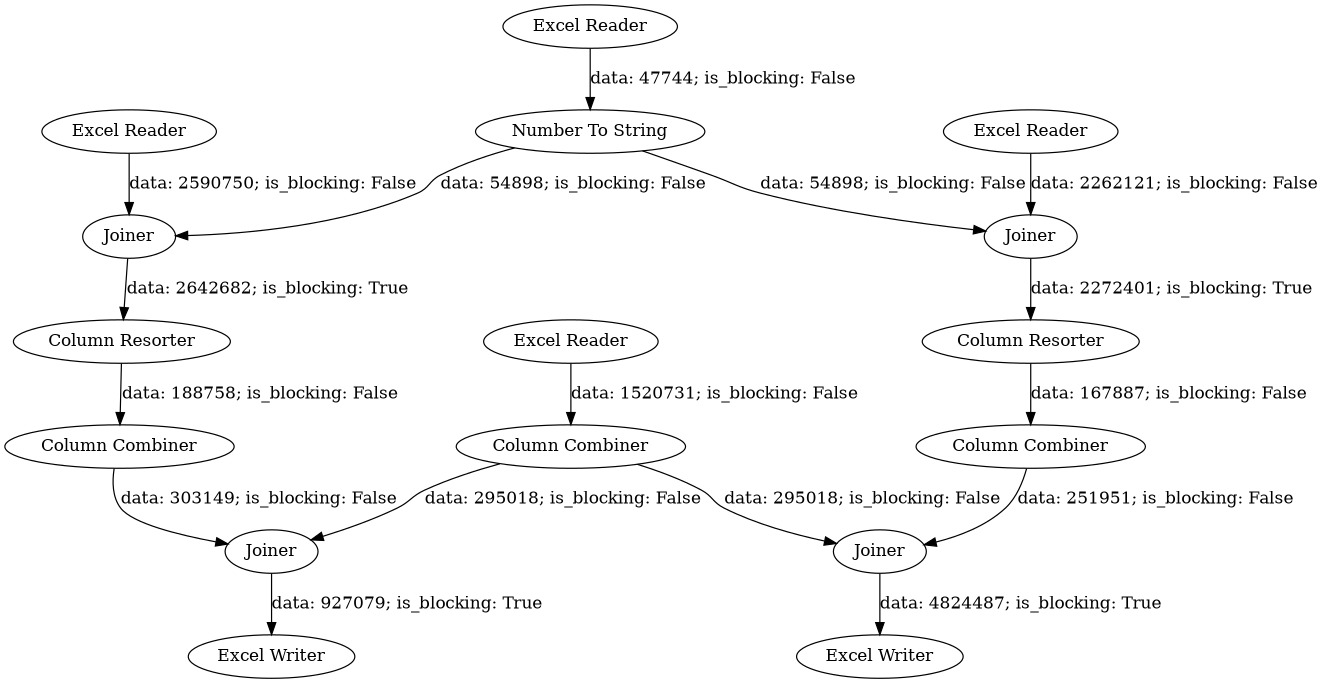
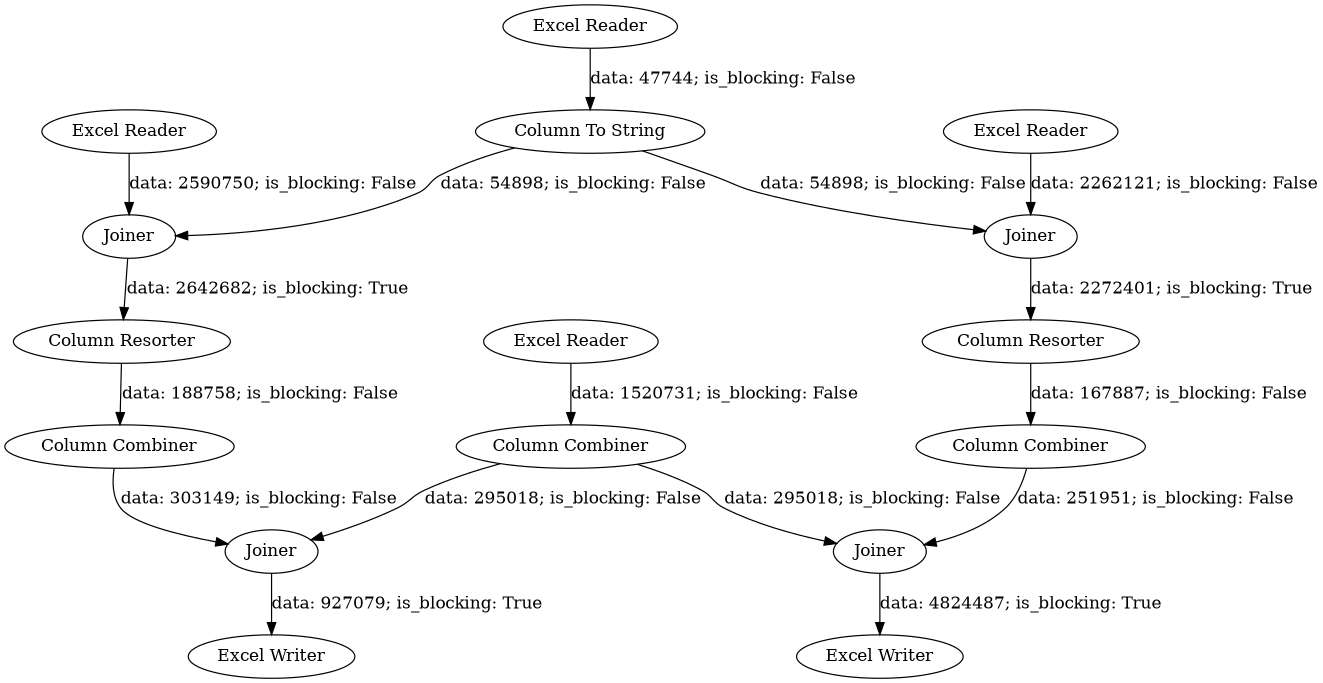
(590, 132) -> (590, 132)
